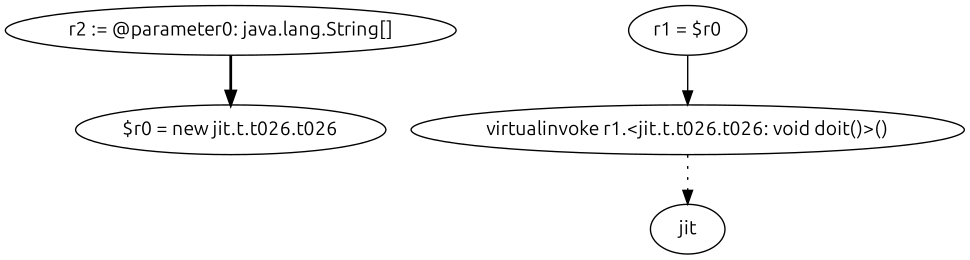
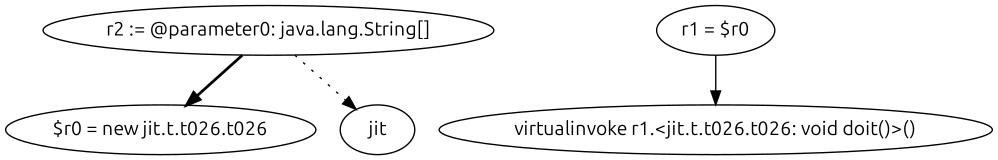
(688, 173) -> (320, 78)
